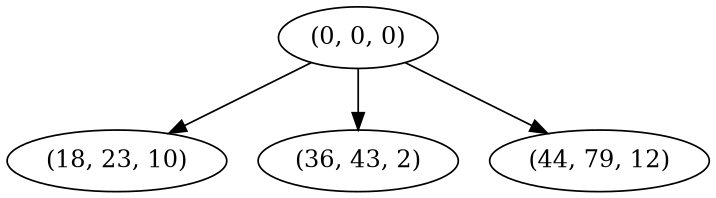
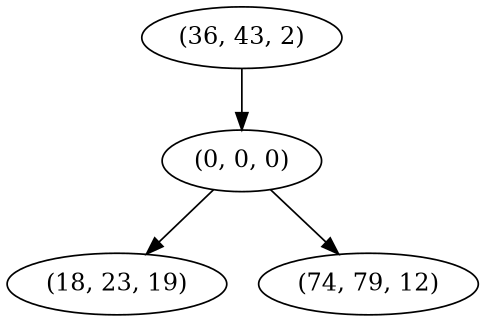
(358, 91) -> (242, 91)
(117, 161) -> (117, 284)
(599, 161) -> (368, 284)
